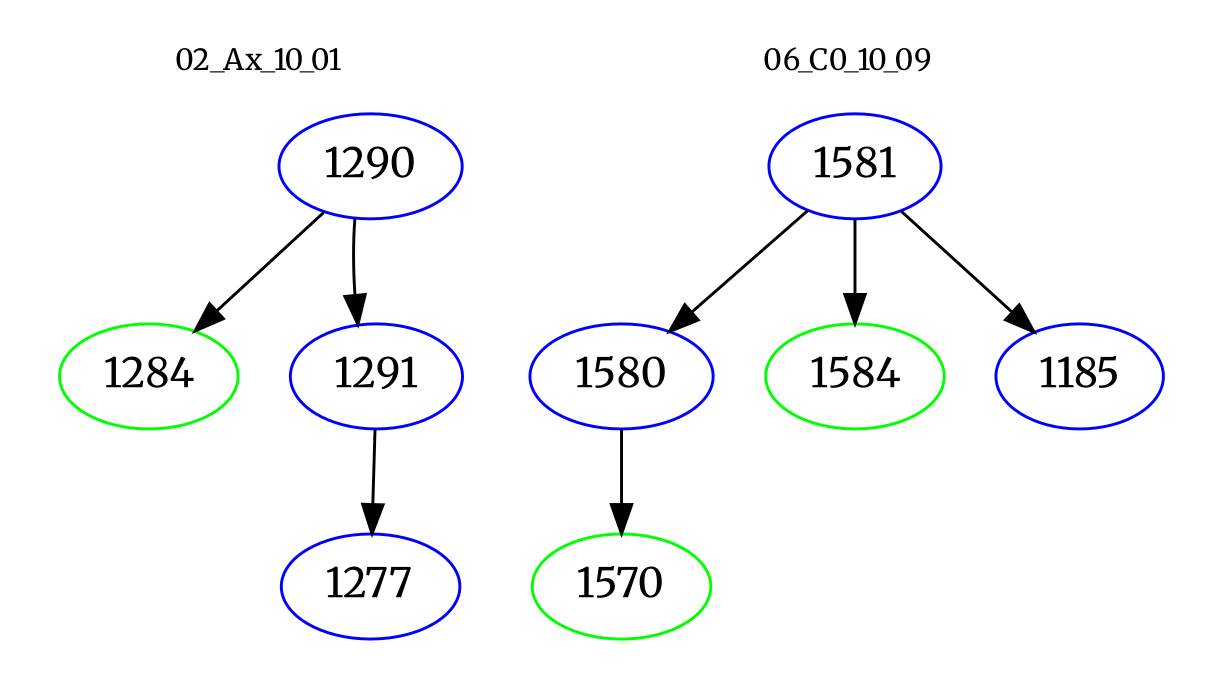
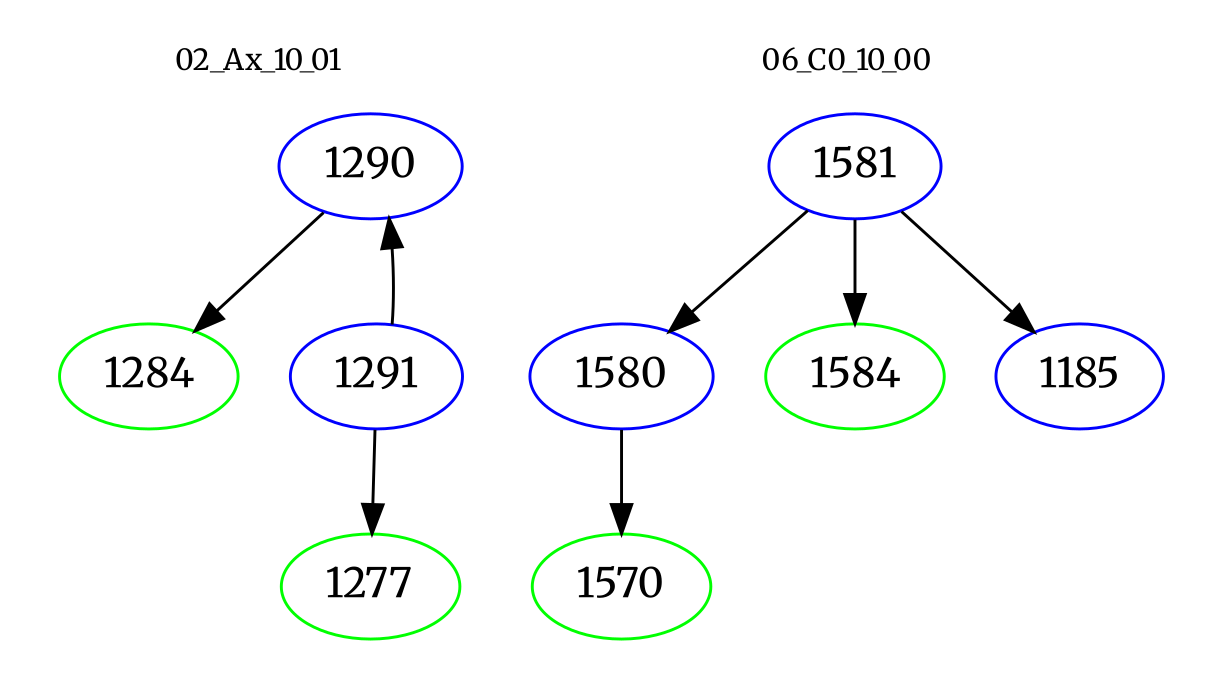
(848, 63) -> (848, 63)
(354, 257) -> (393, 286)
(371, 587) -> (371, 587)
